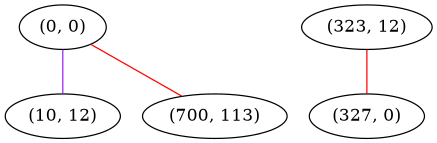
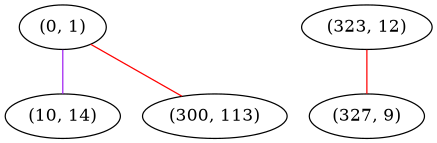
(63, 27) -> (63, 27)
(63, 116) -> (63, 116)
(215, 116) -> (215, 116)
(367, 116) -> (367, 116)
